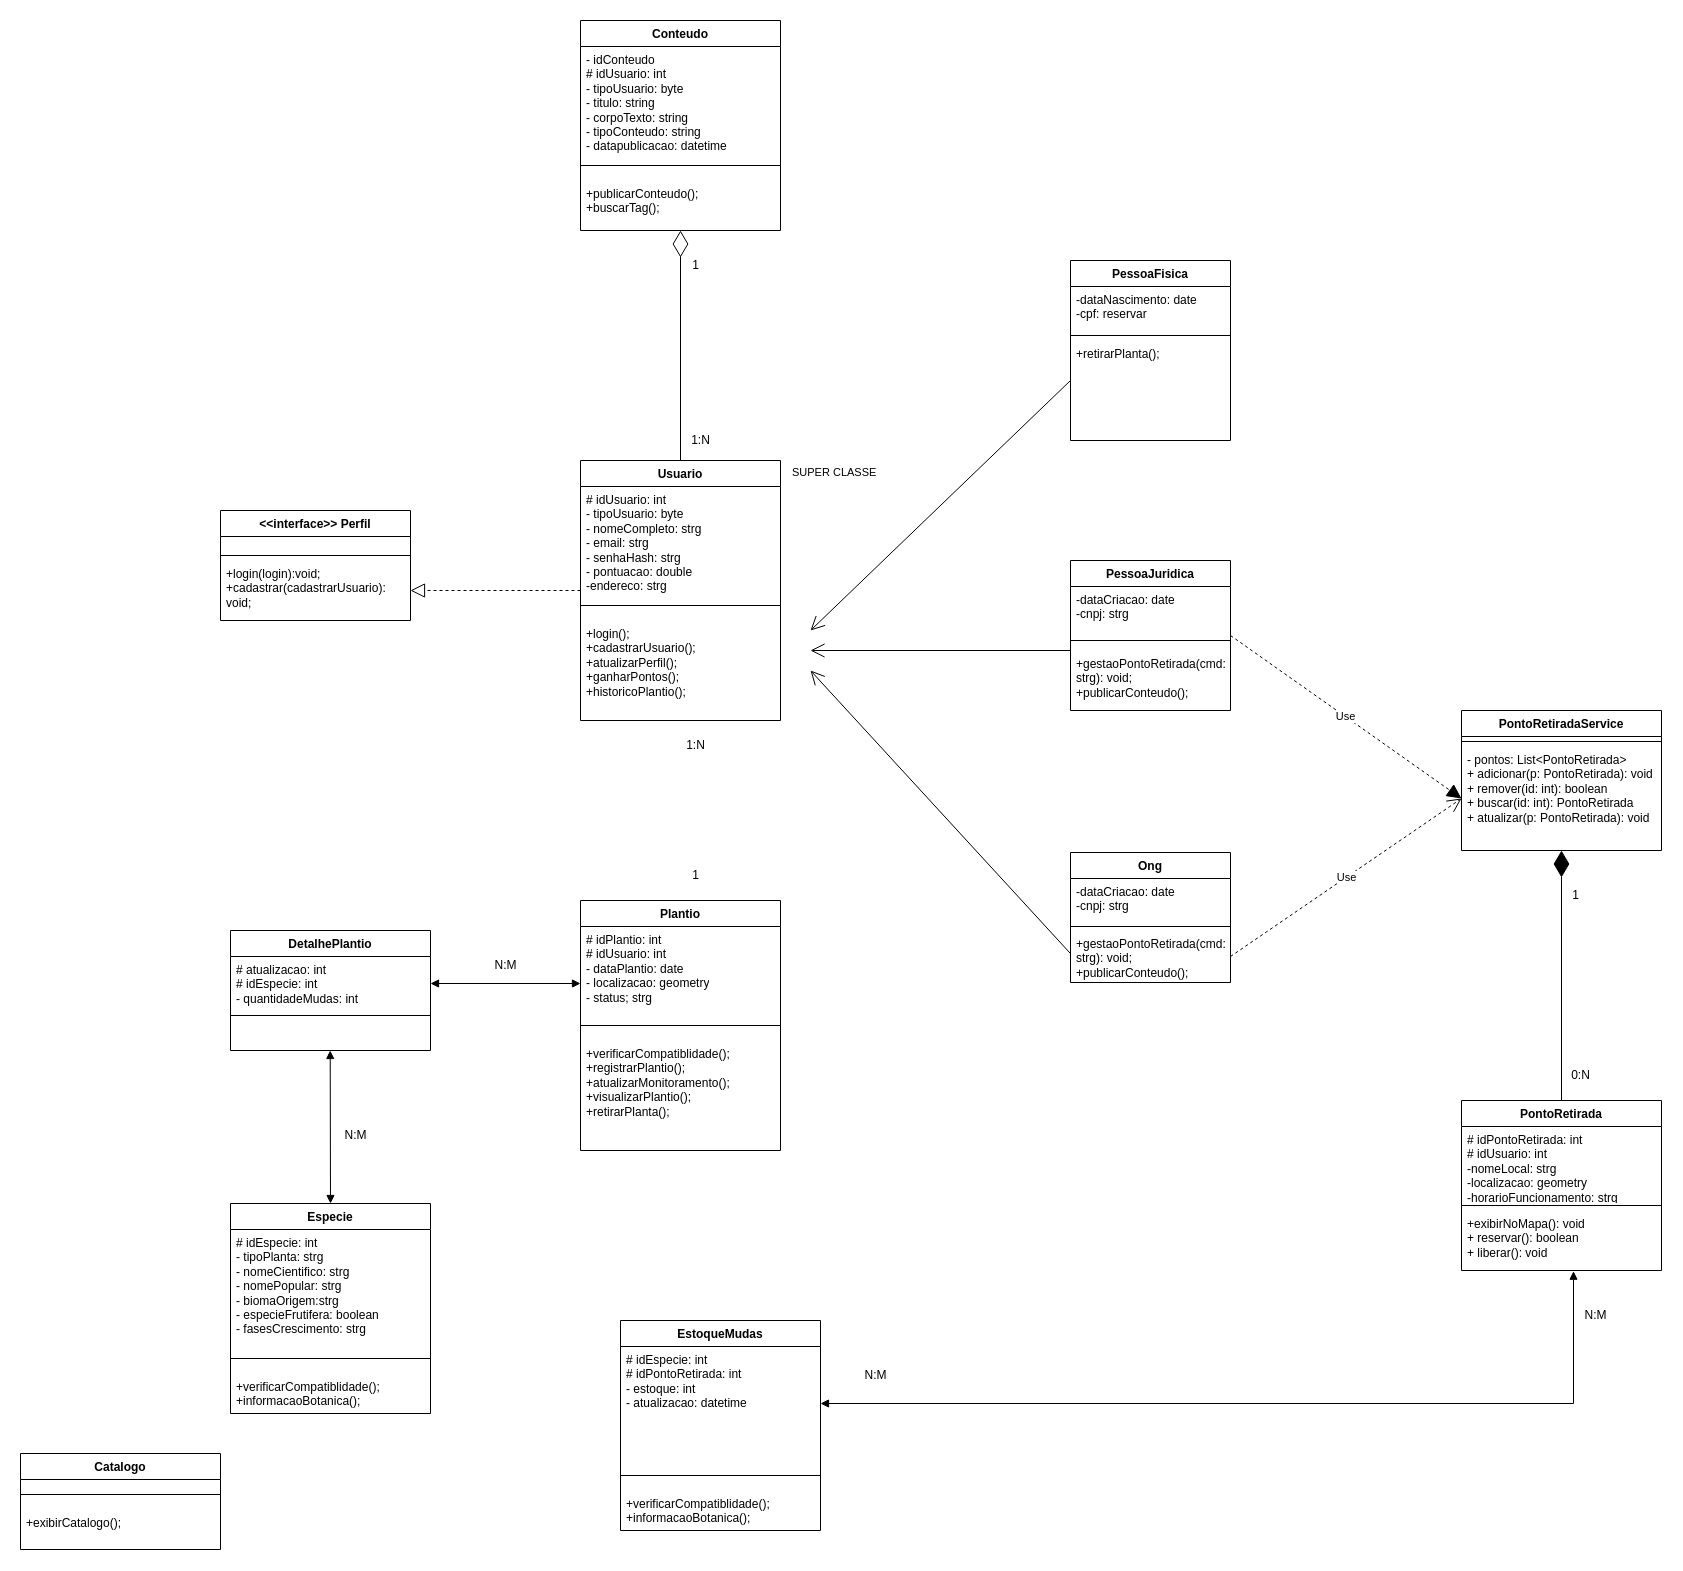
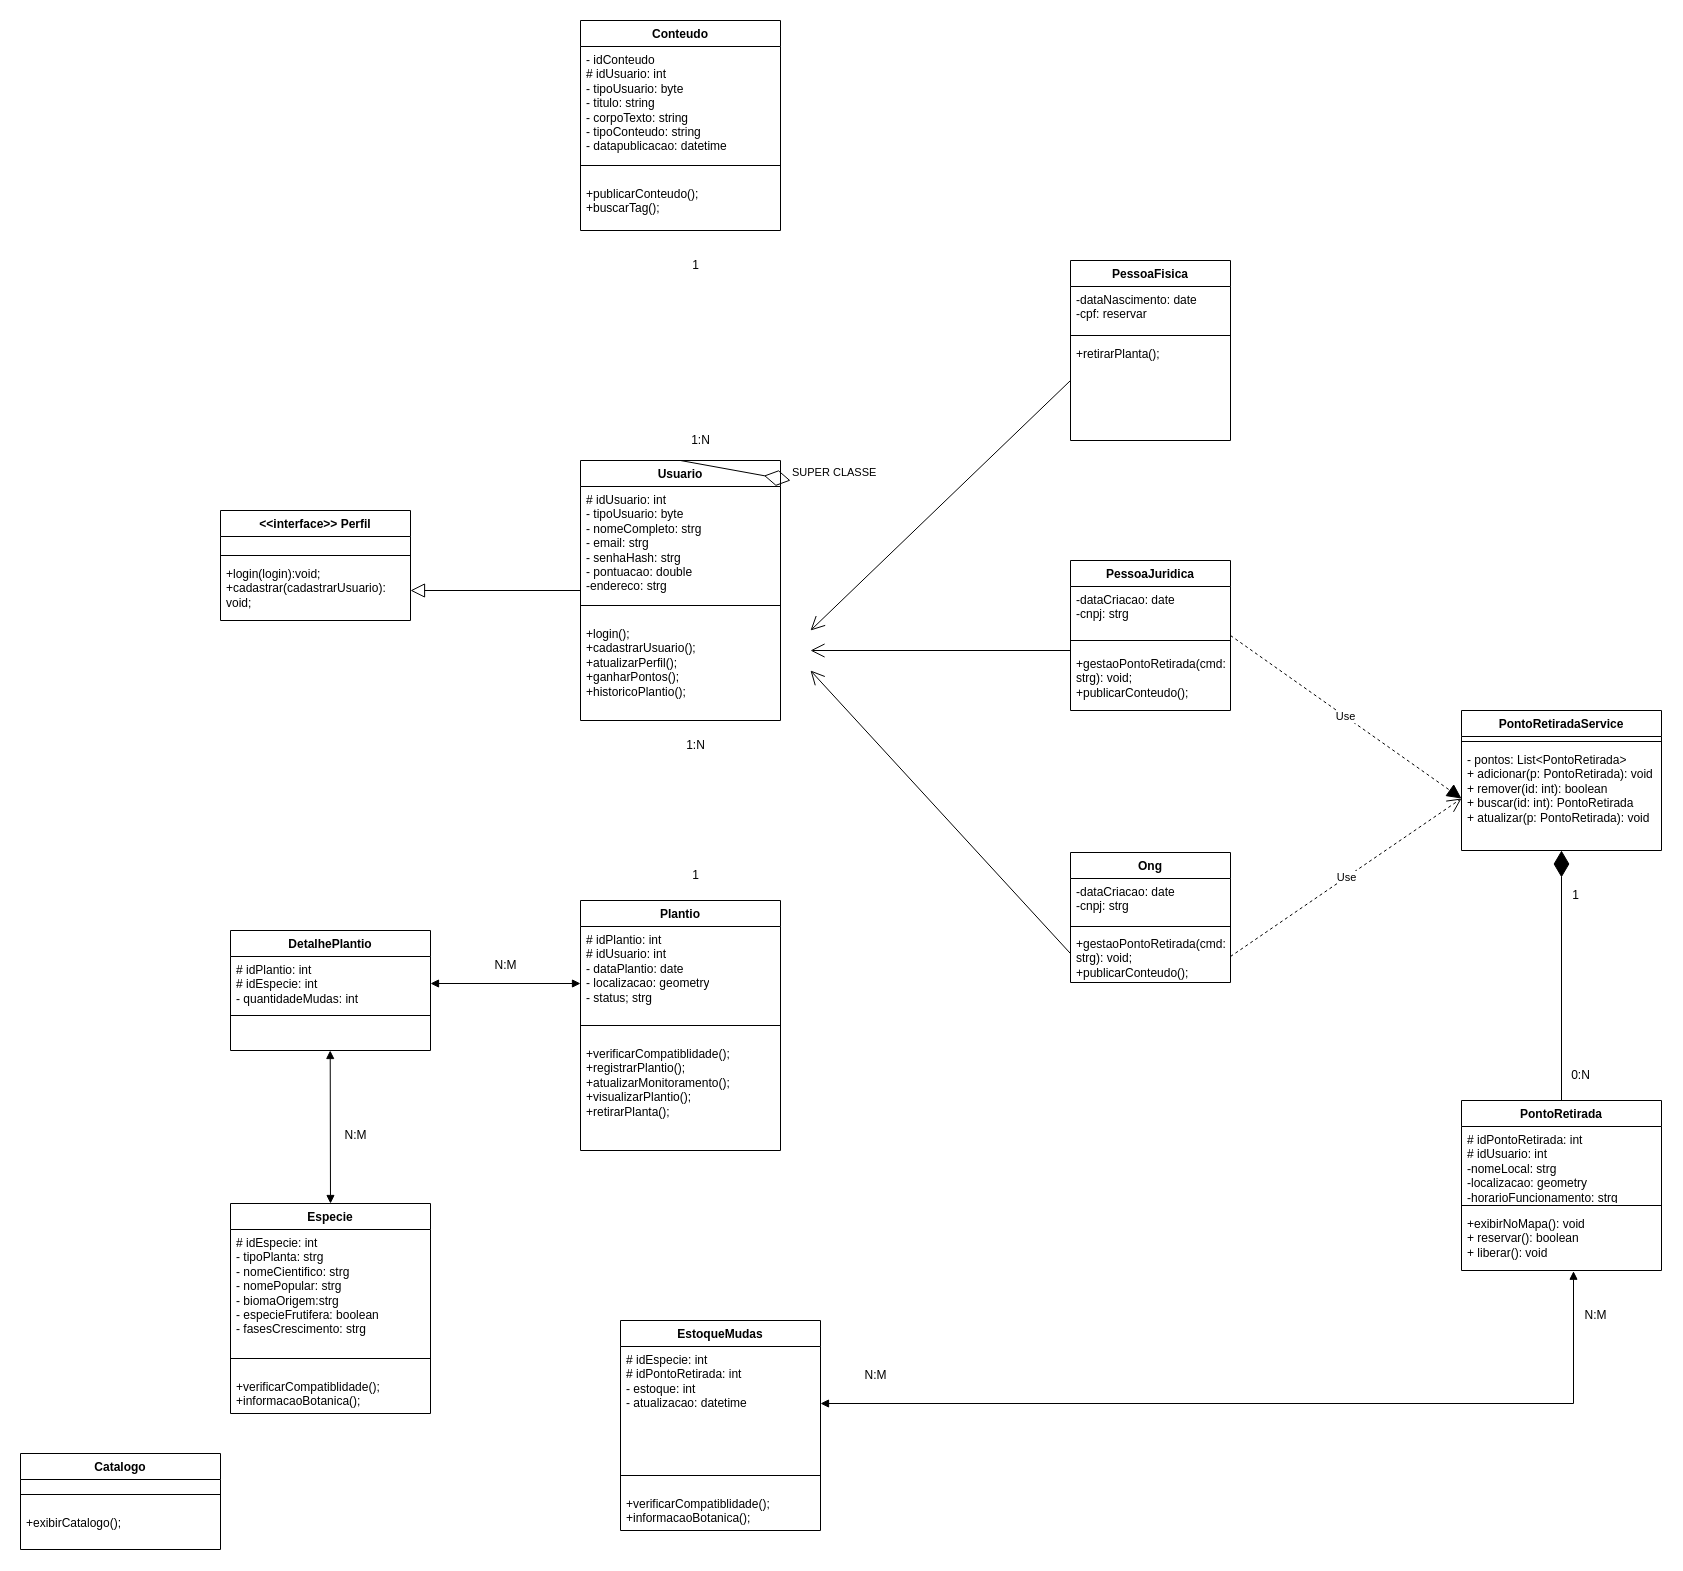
(681, 358) -> (722, 468)
(502, 591) -> (502, 591)
(303, 985) -> (303, 985)
